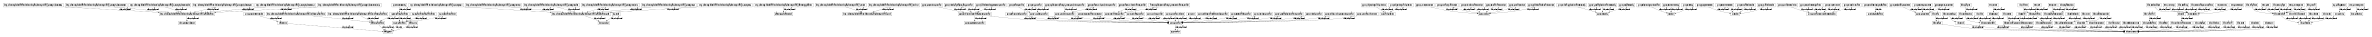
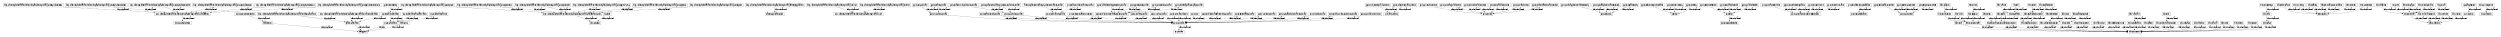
(2296, 5) -> (2426, 5)
(1878, 10) -> (1865, 10)
(1719, 11) -> (1729, 18)
(975, 18) -> (1127, 10)
(1951, 19) -> (2267, 9)
